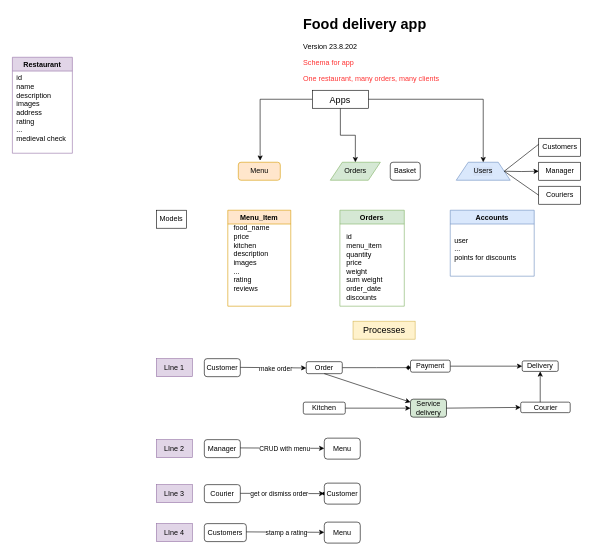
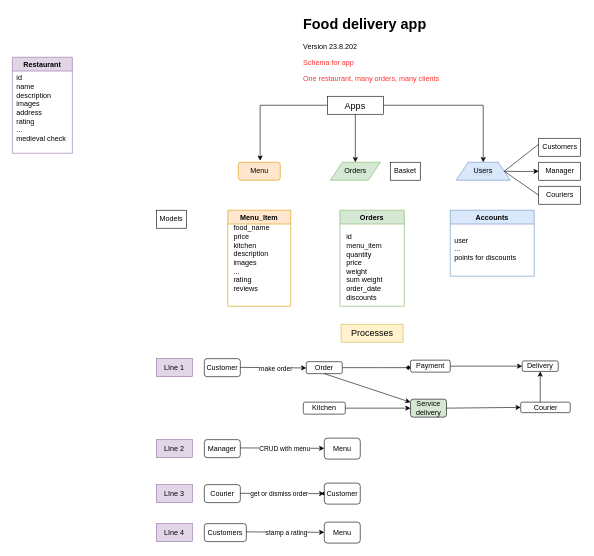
(340, 99) -> (355, 105)
(405, 171) -> (405, 171)
(384, 330) -> (372, 333)
